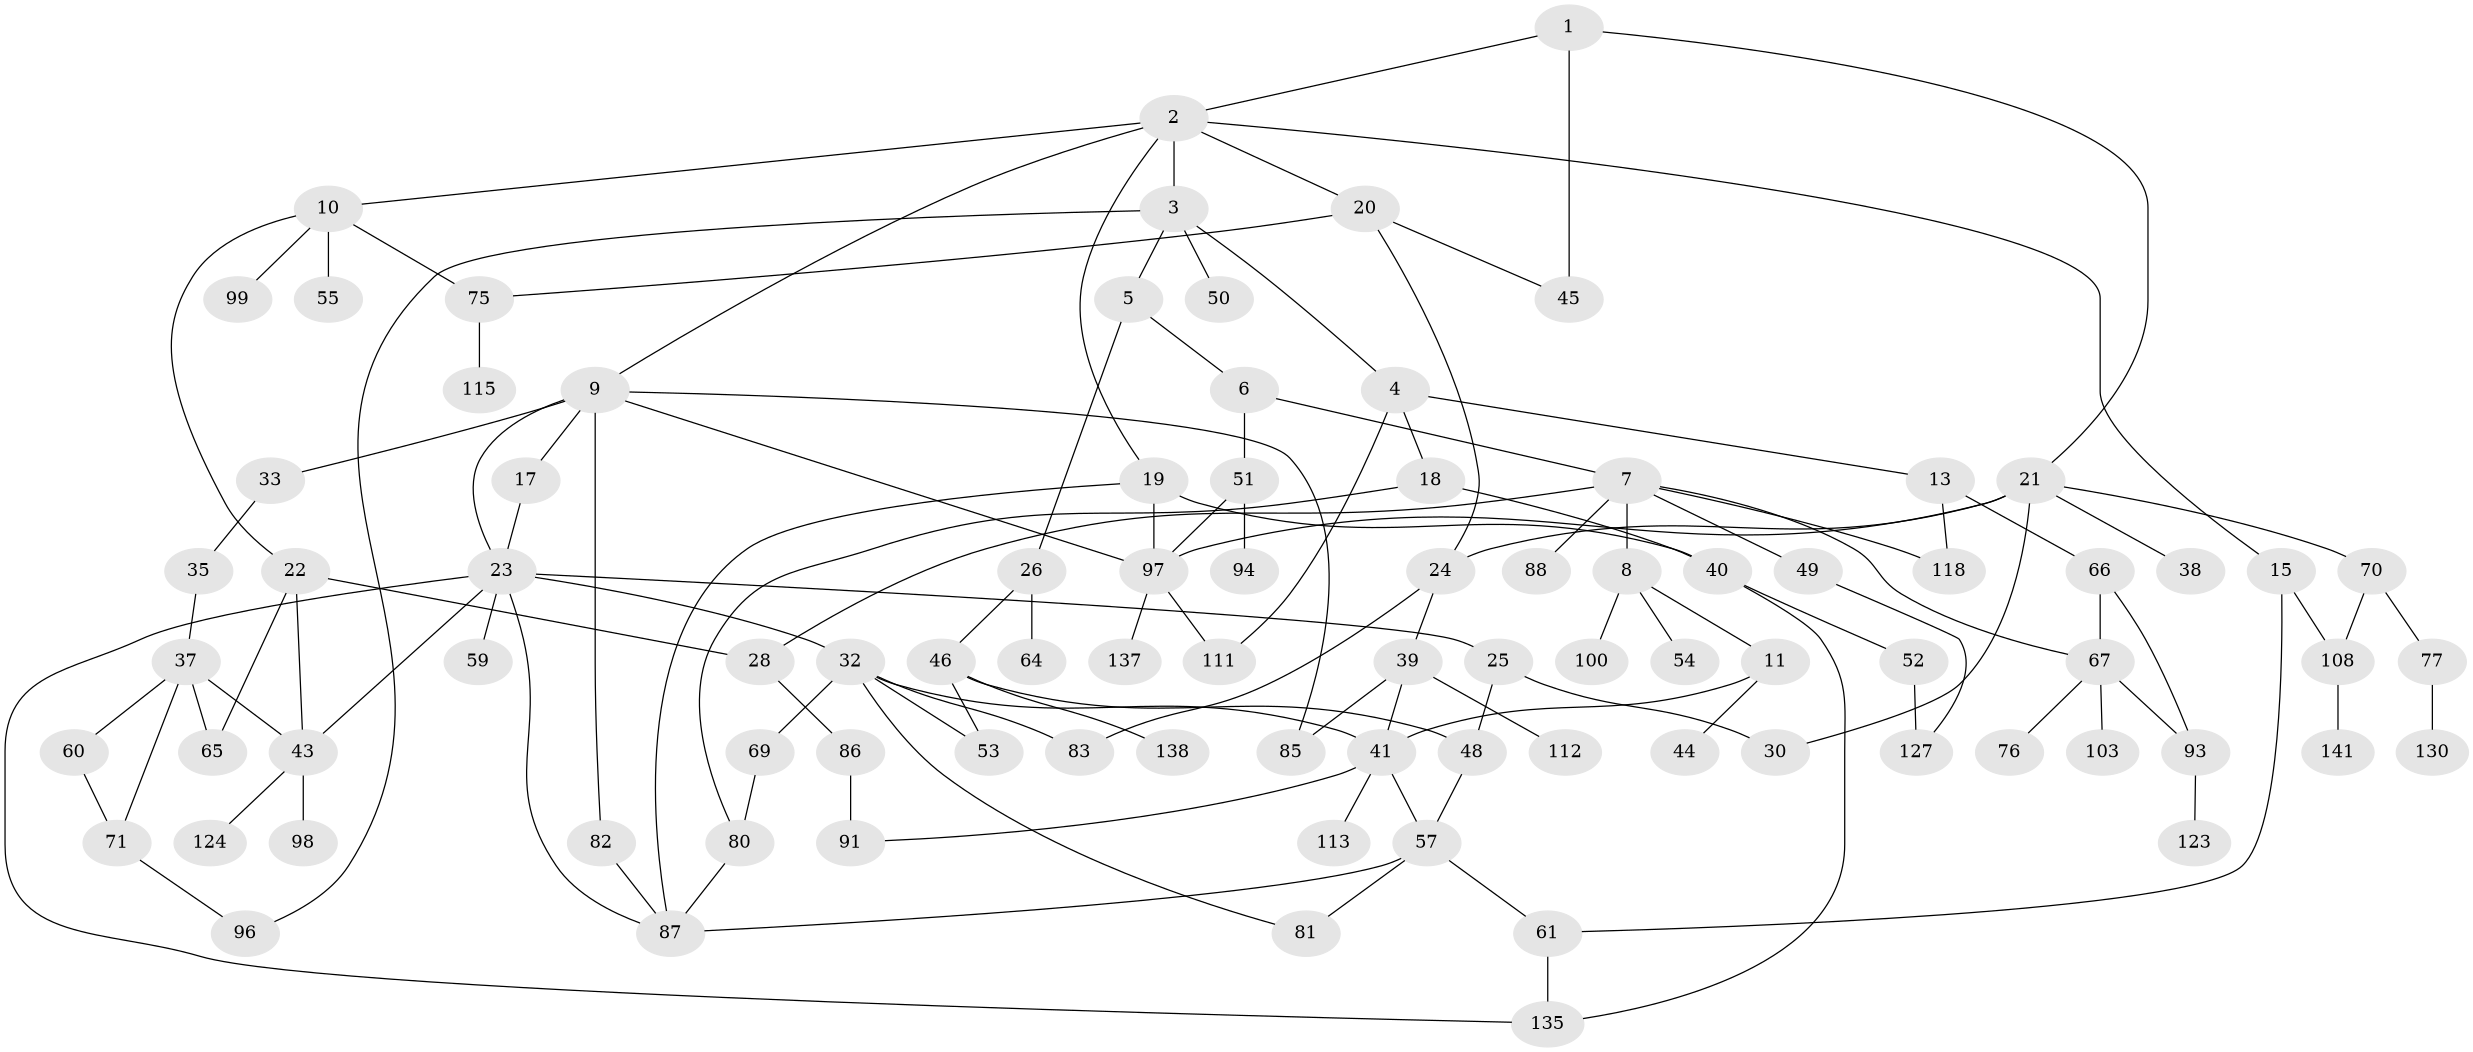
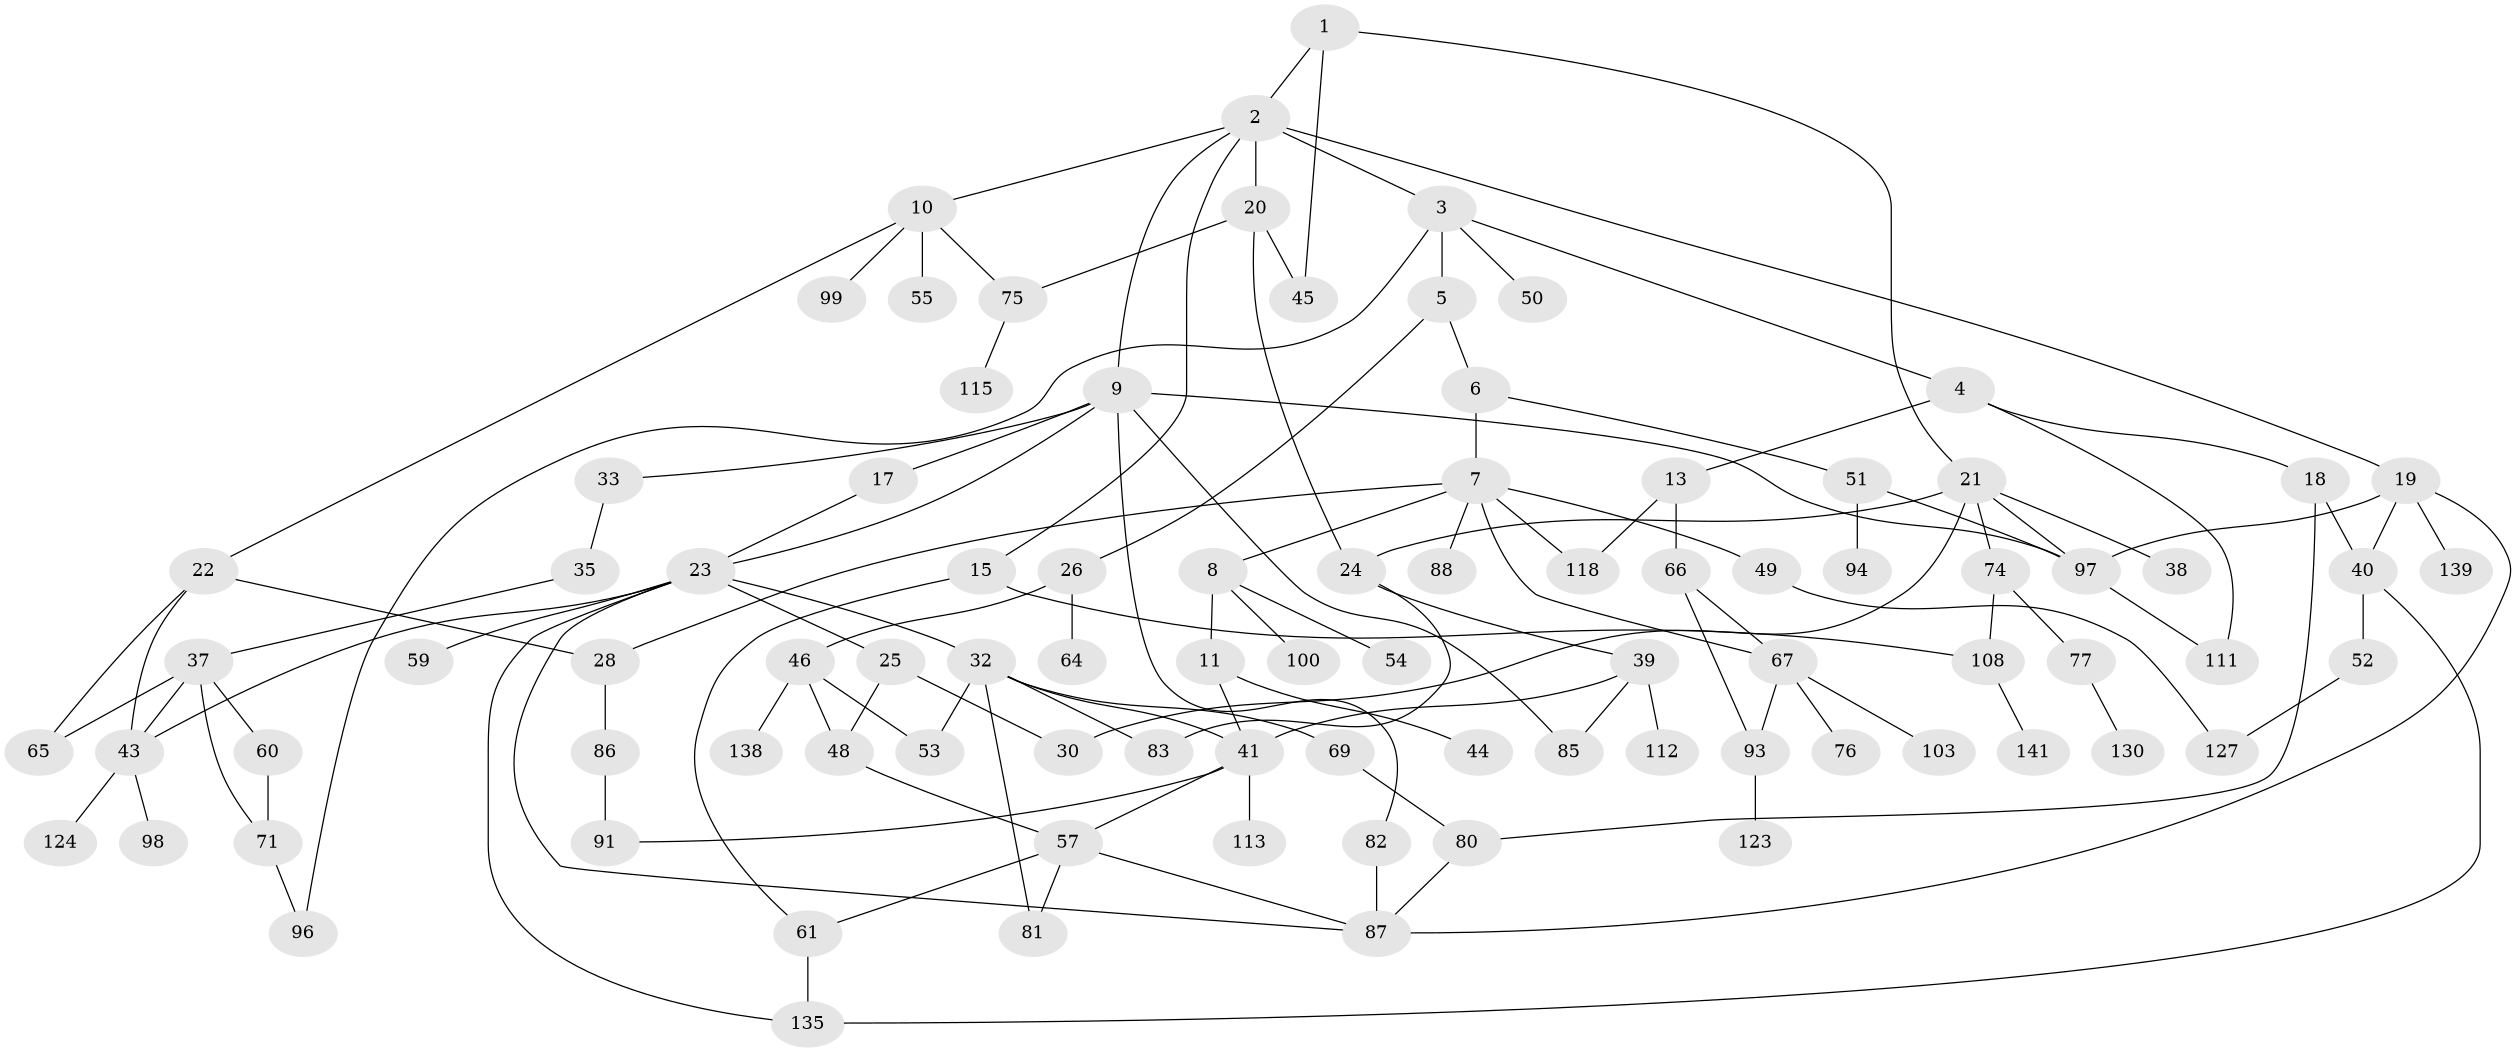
(2372, 571) -> (1996, 571)
none -> (2456, 571)
(1125, 662) -> none
